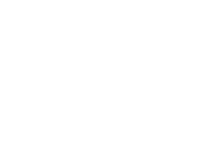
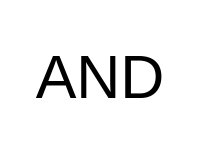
none -> (101, 76)
